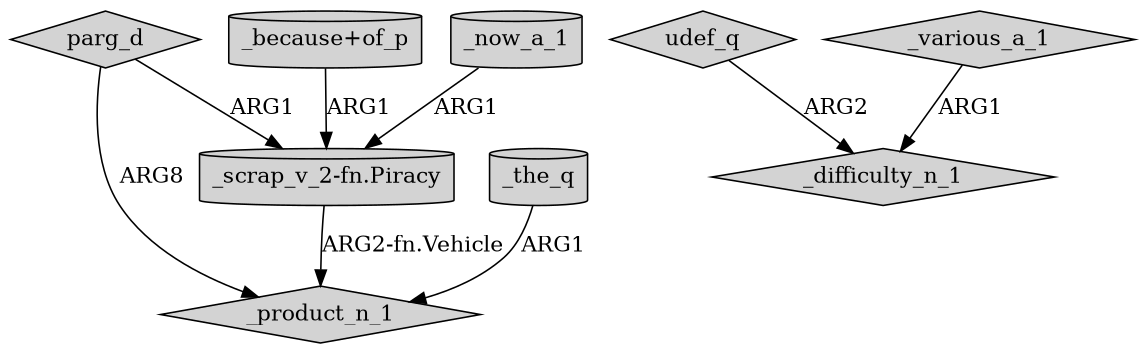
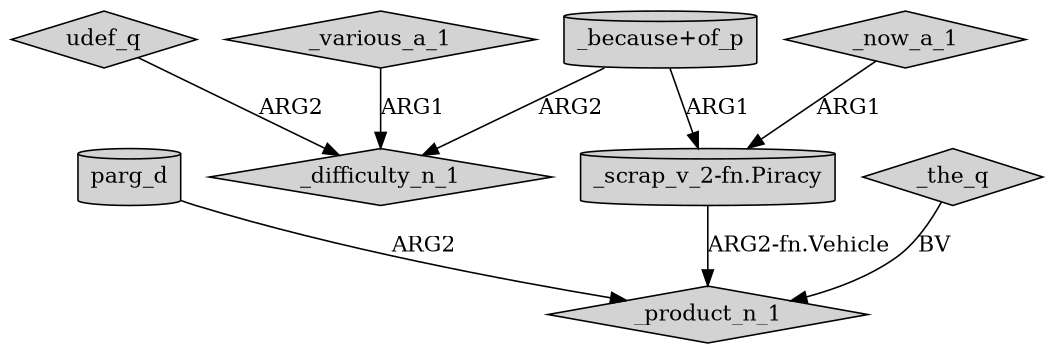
(105, 40) -> (129, 177)
(516, 40) -> (905, 40)
(202, 100) -> none
none -> (521, 108)
(152, 177) -> (424, 246)
(539, 177) -> (953, 177)
(554, 246) -> (935, 246)
